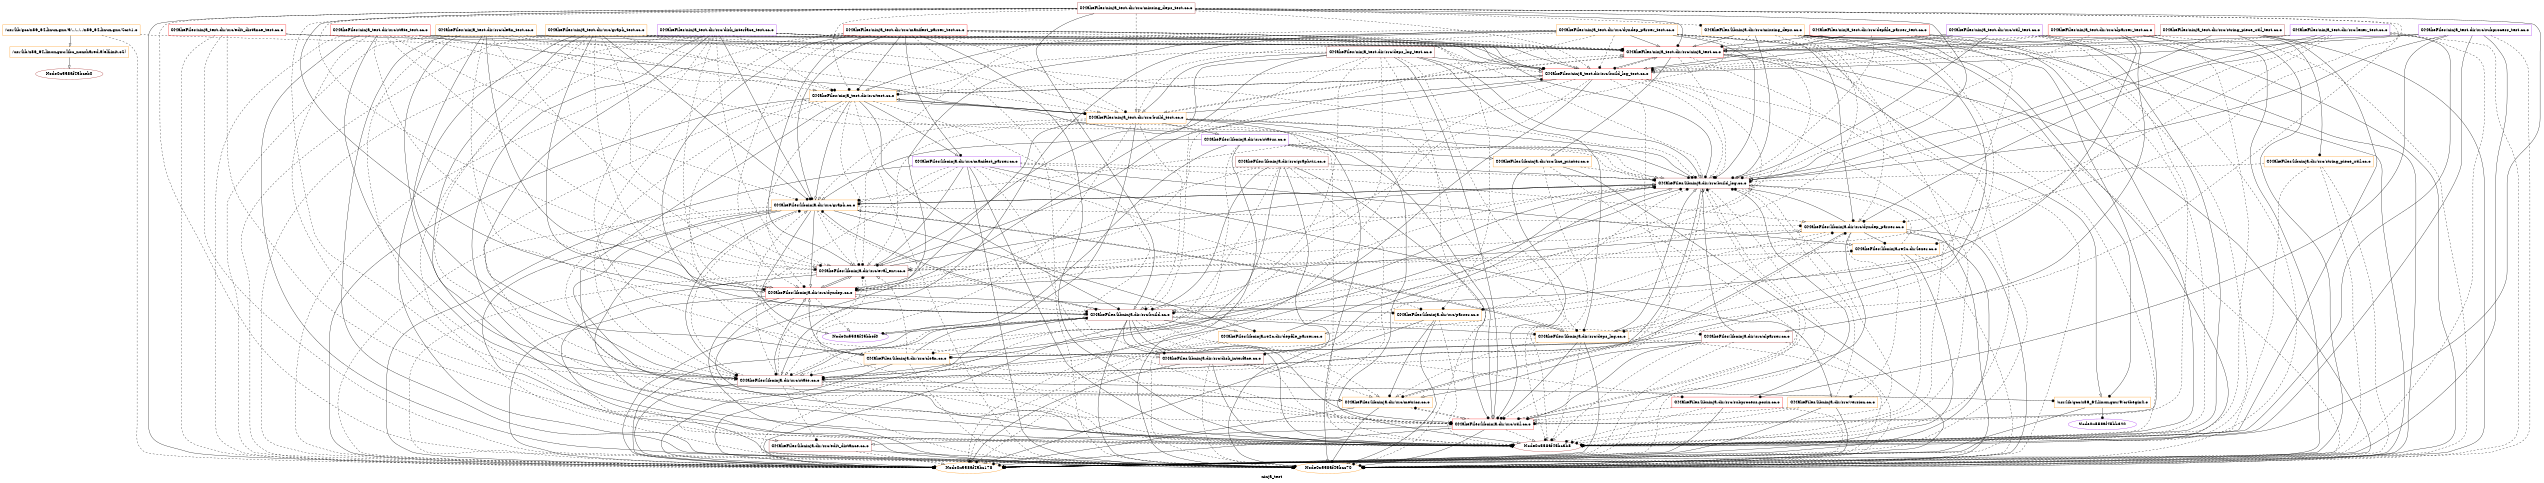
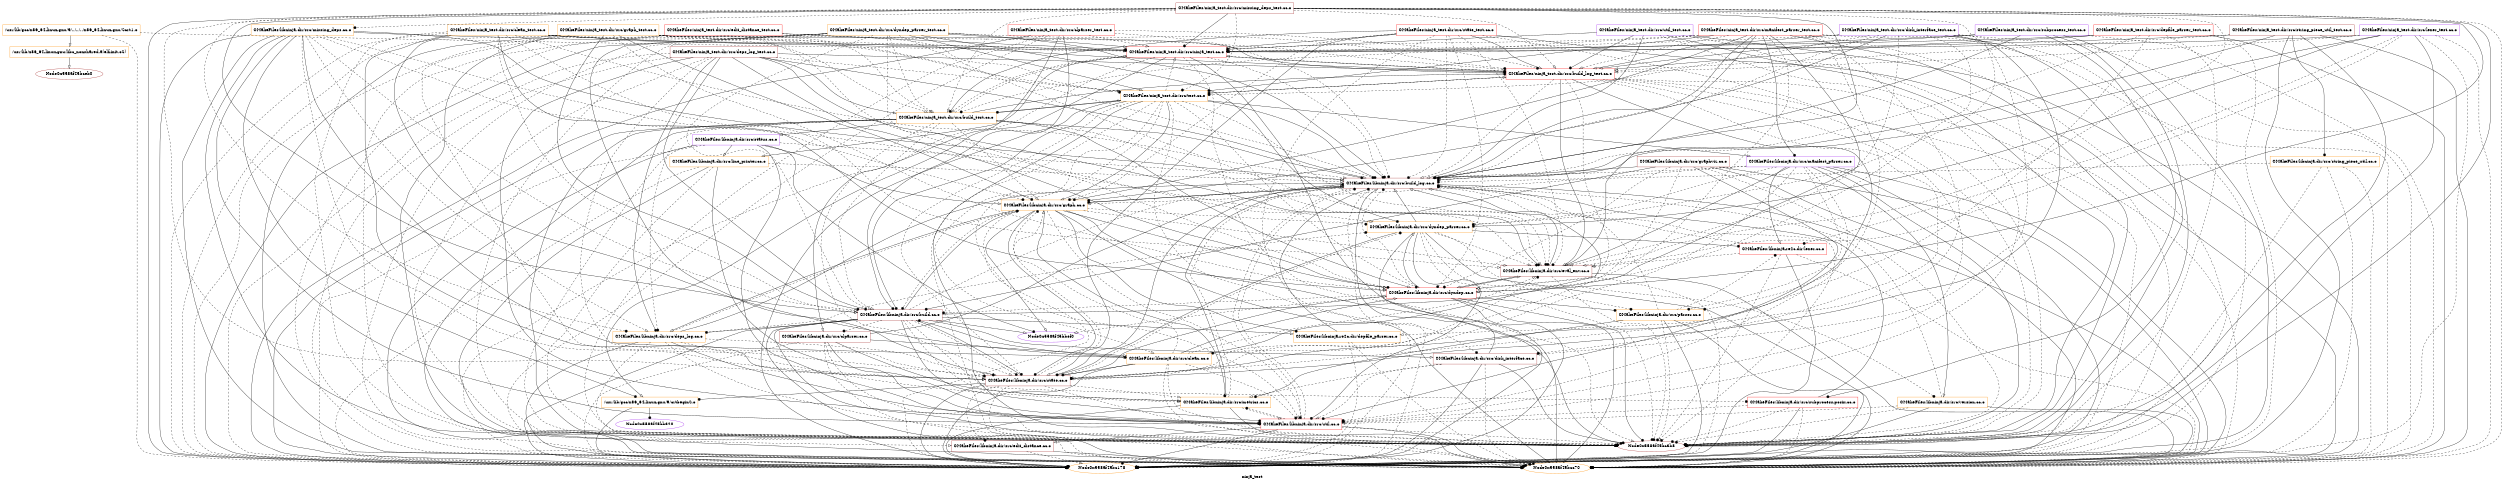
(1188, 142) -> (705, 200)
(1896, 249) -> (1783, 249)
(638, 436) -> none
